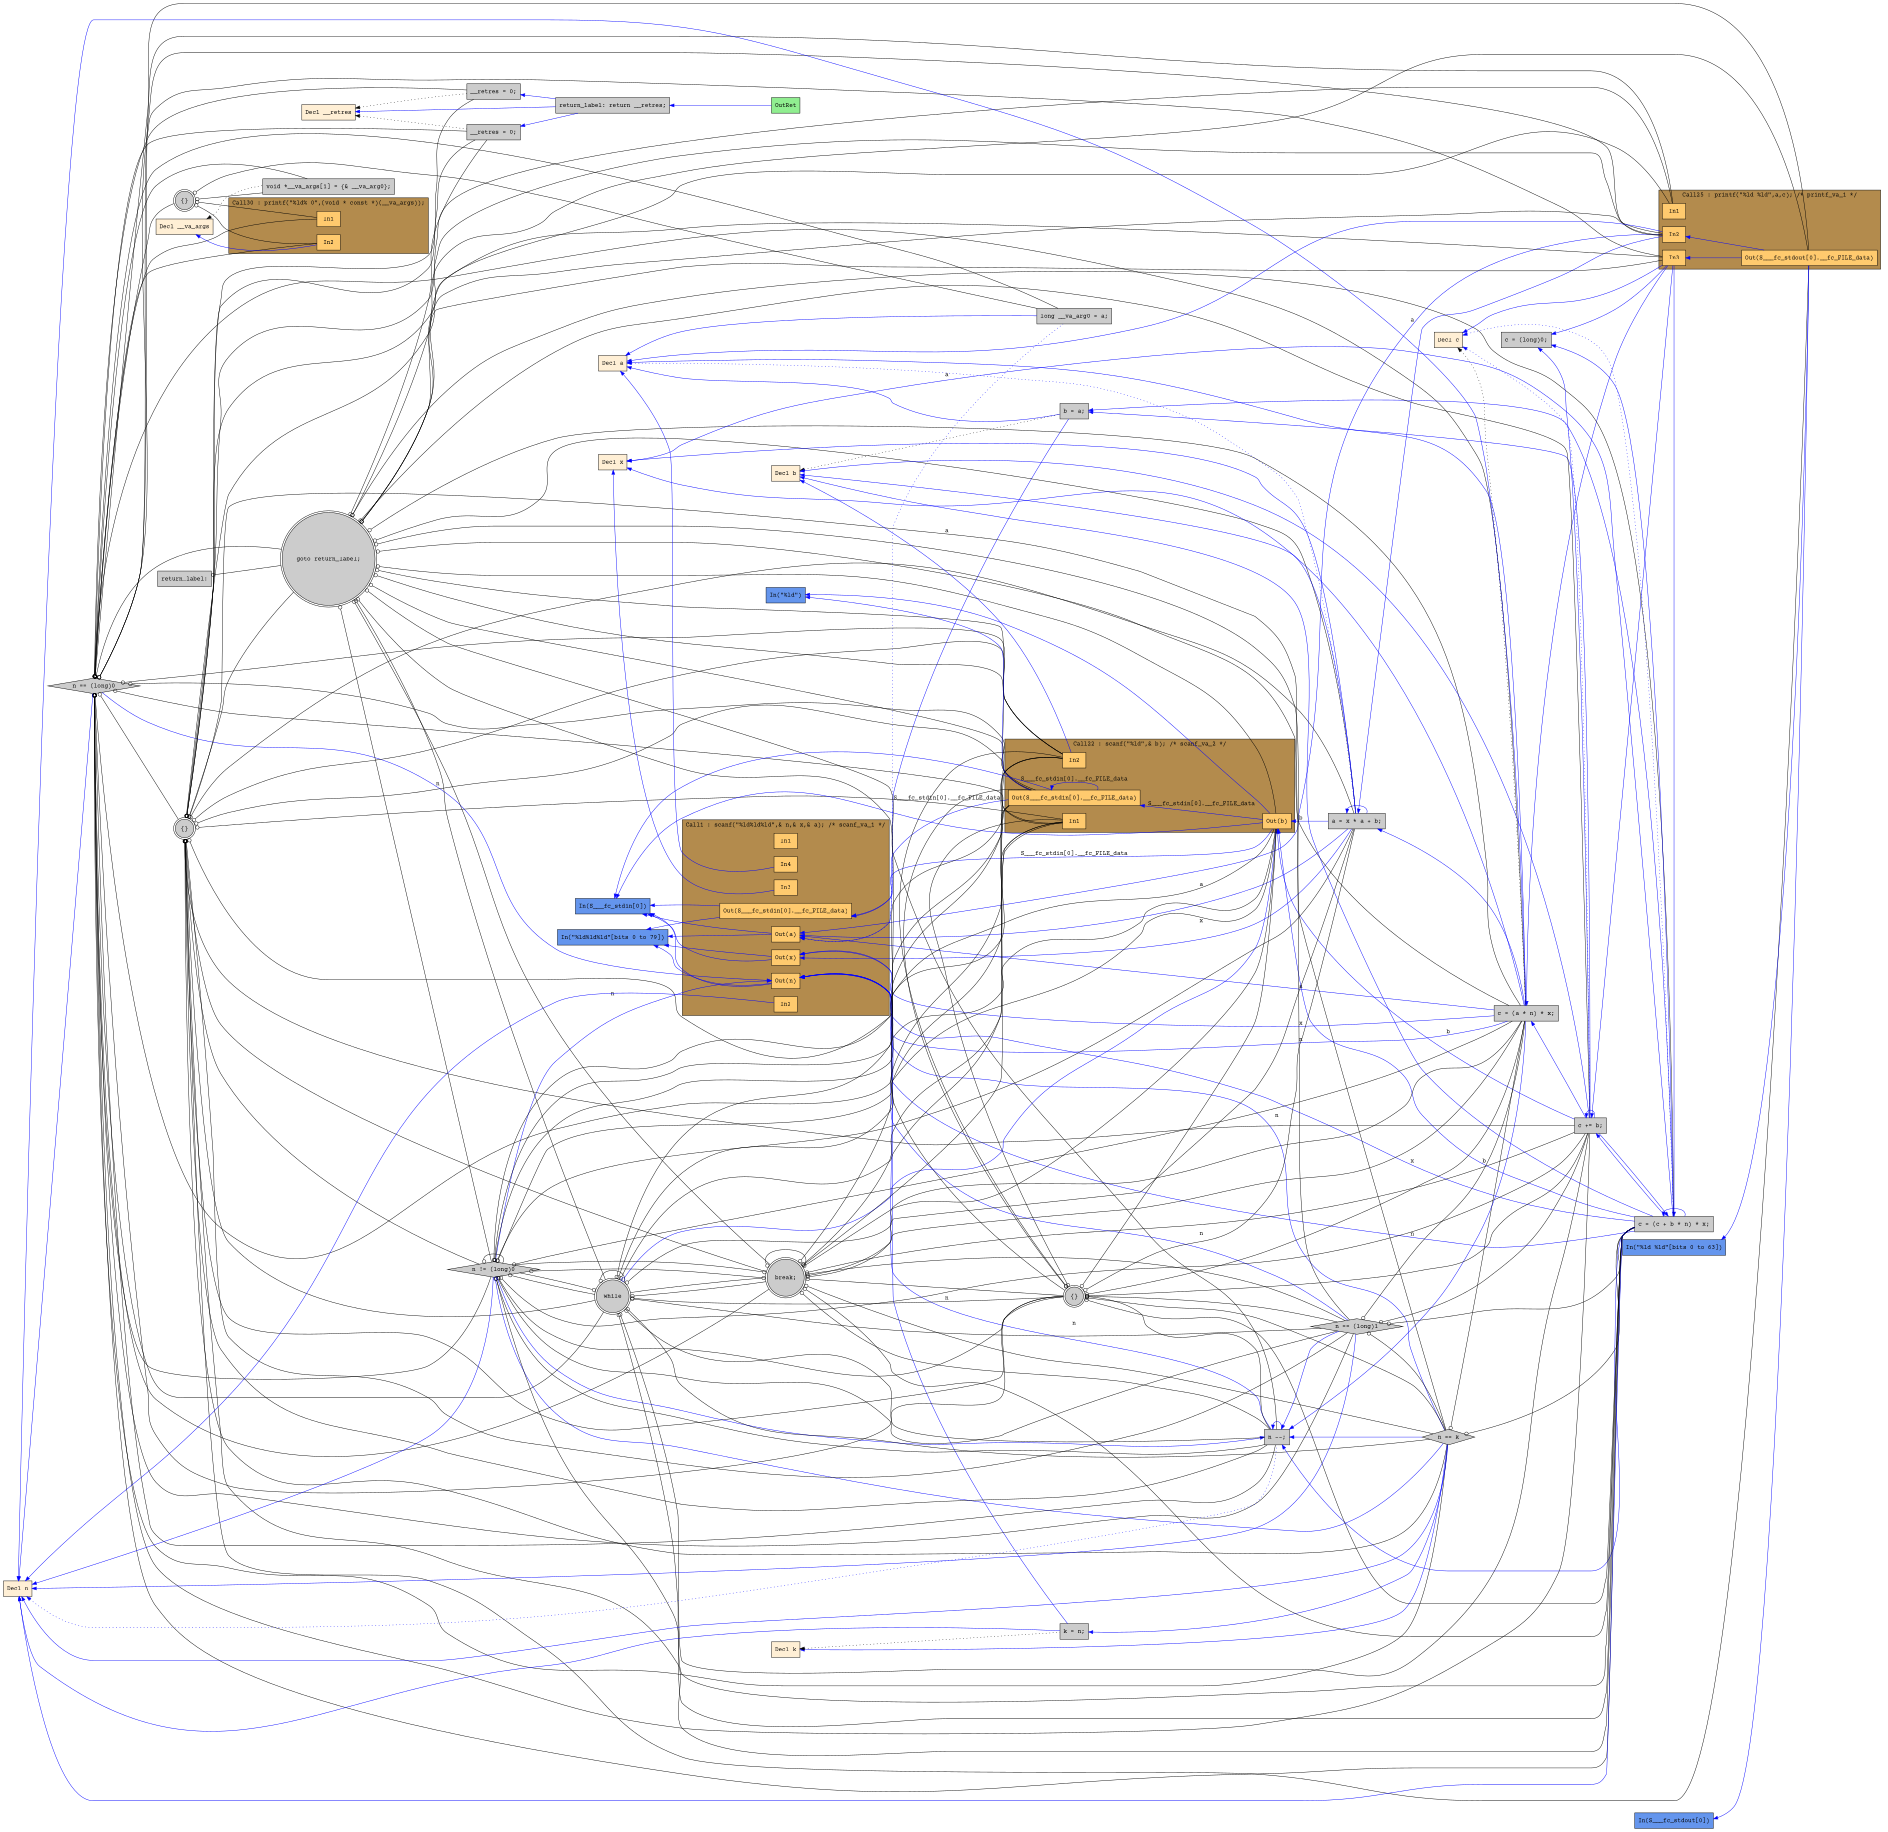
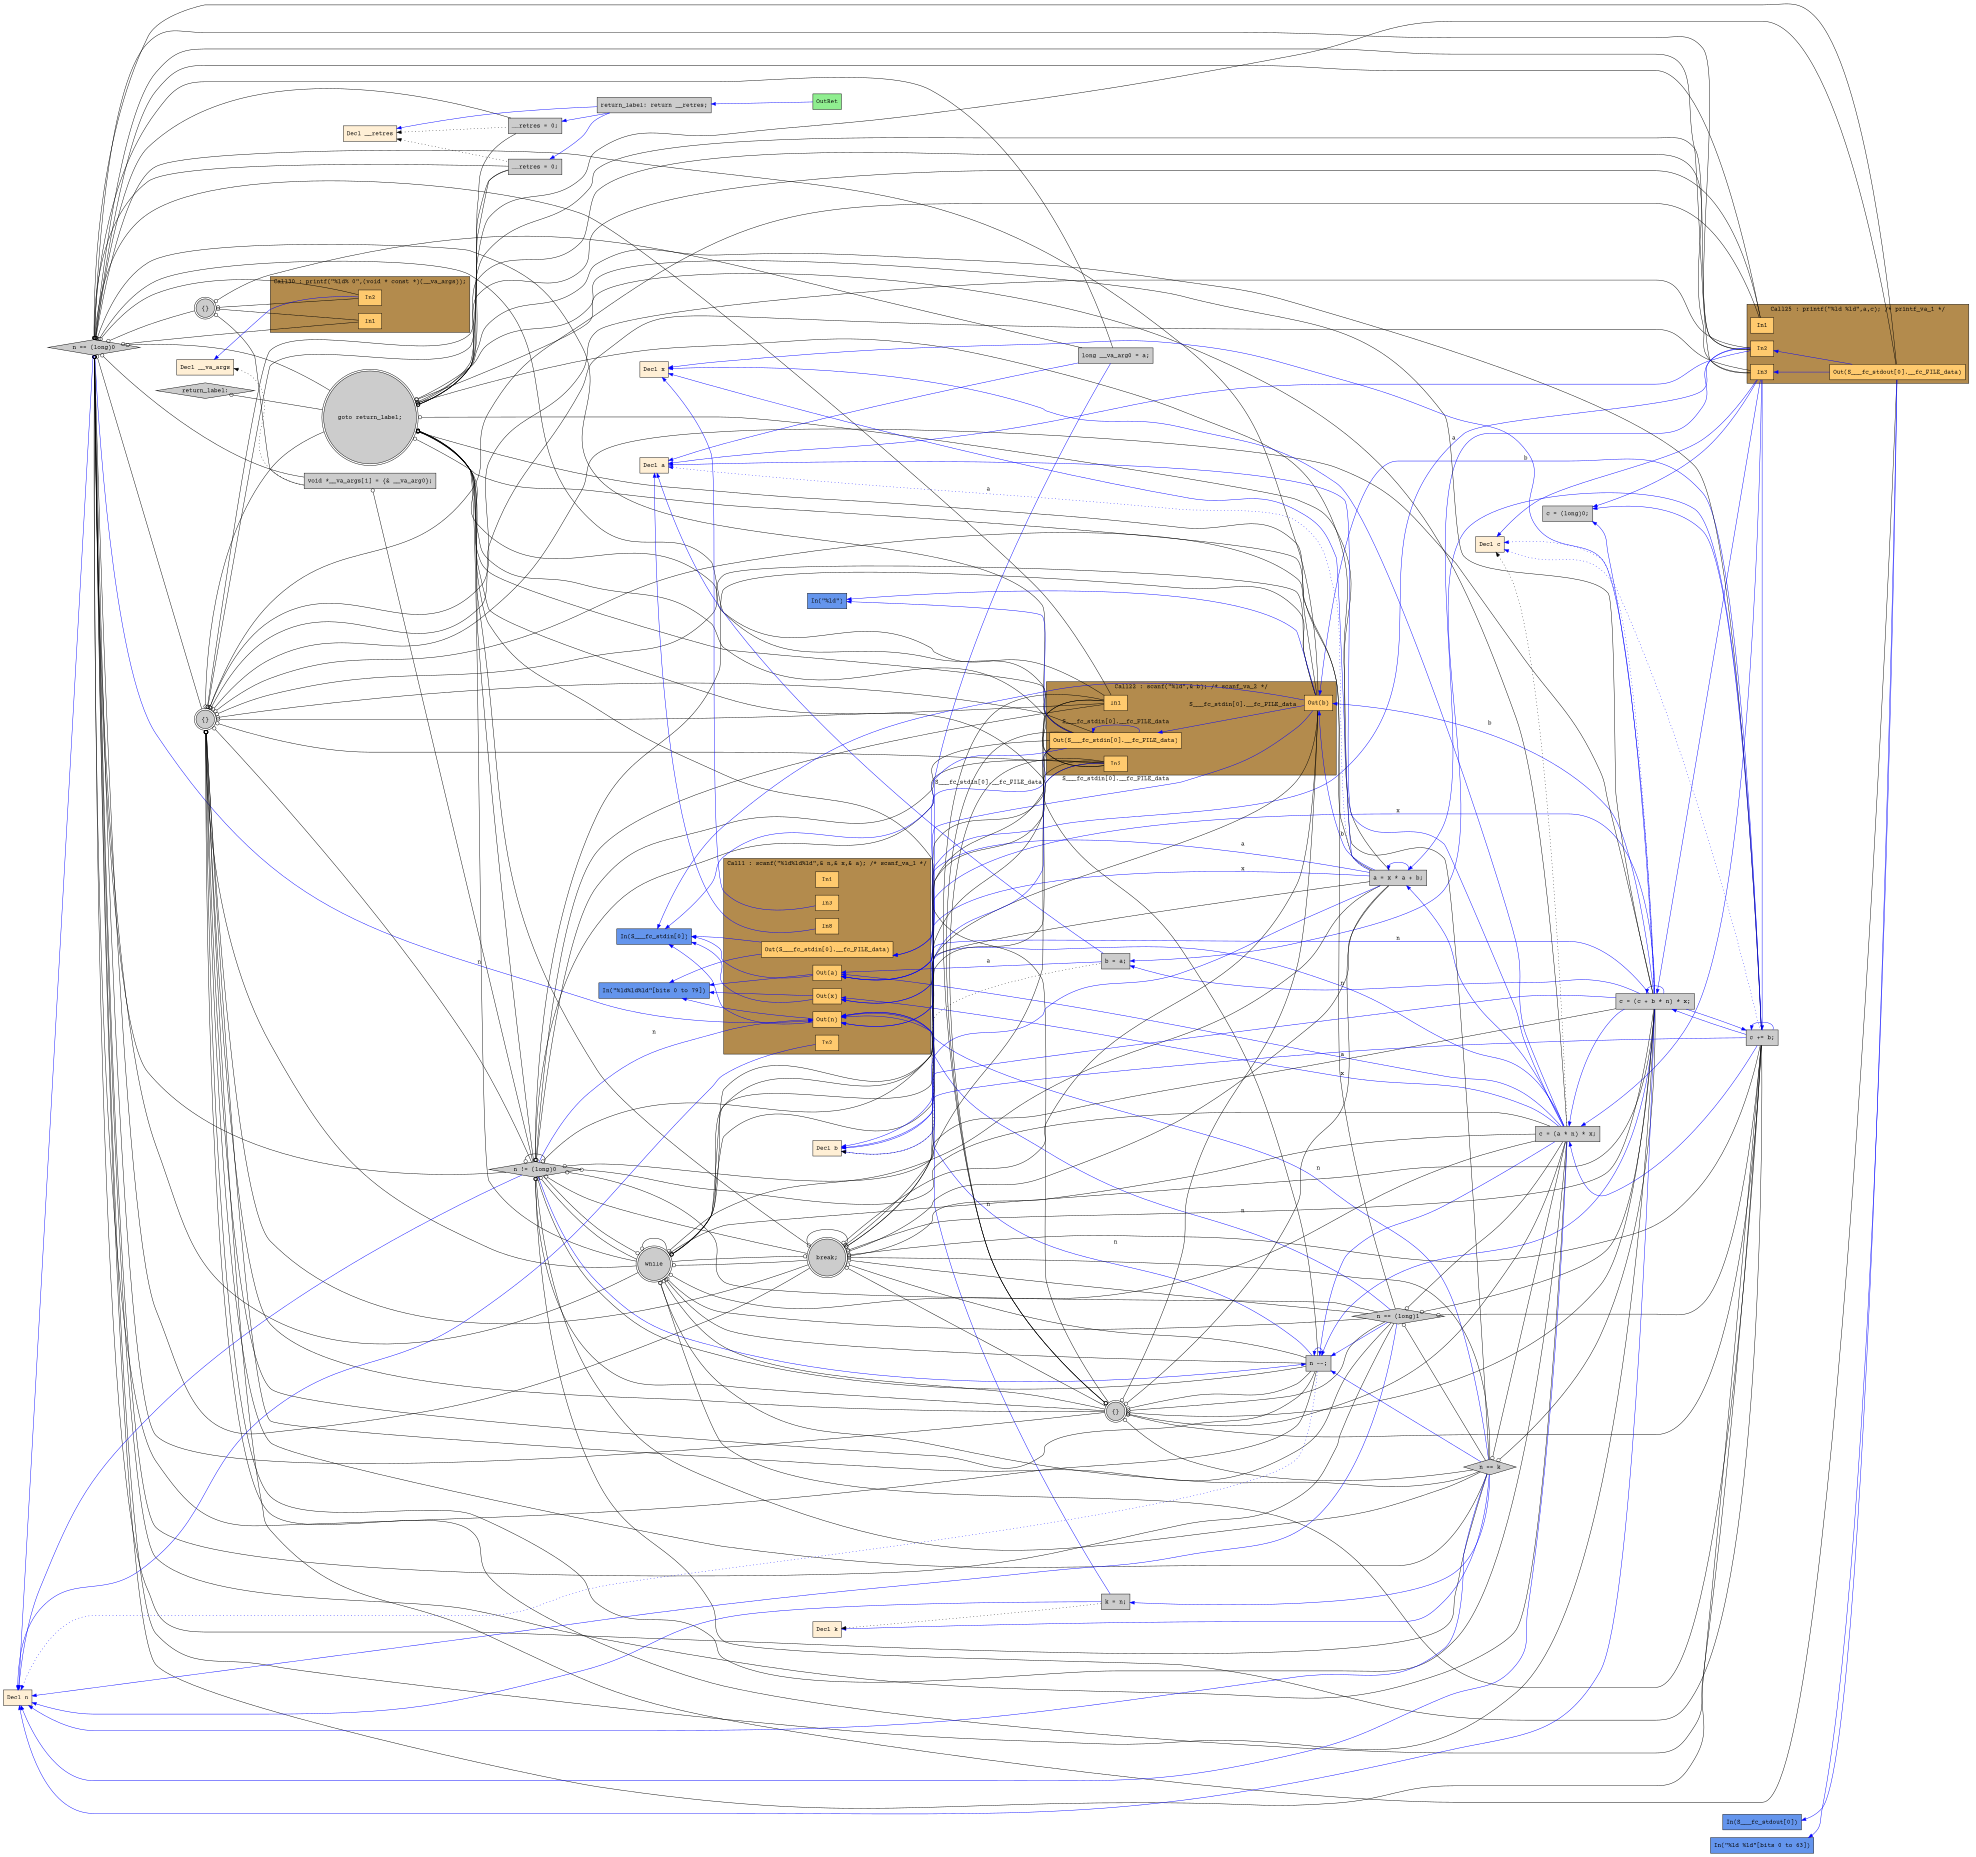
(185, 579) -> (205, 391)
(892, 636) -> (959, 692)
(786, 864) -> (827, 926)
none -> (1587, 1060)
none -> (1039, 1094)
(1006, 1137) -> (961, 931)
(644, 1262) -> (453, 827)
(936, 1495) -> (884, 1536)
